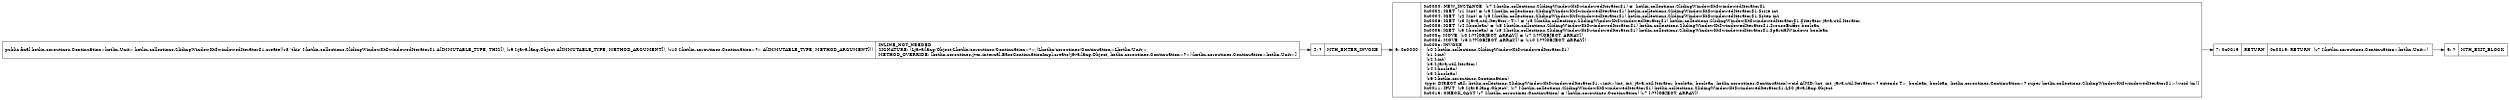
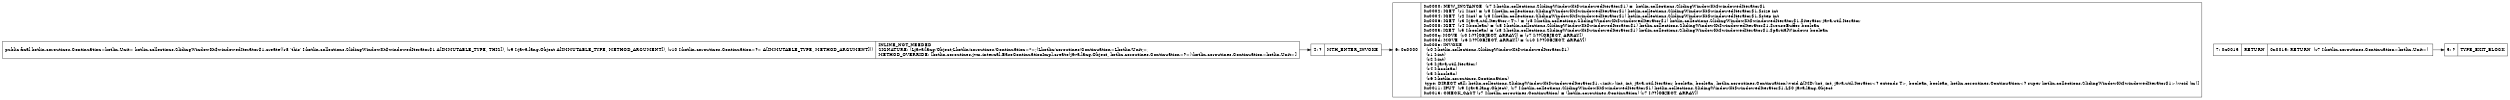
(2206, 50) -> none
(2483, 50) -> (2483, 50)
